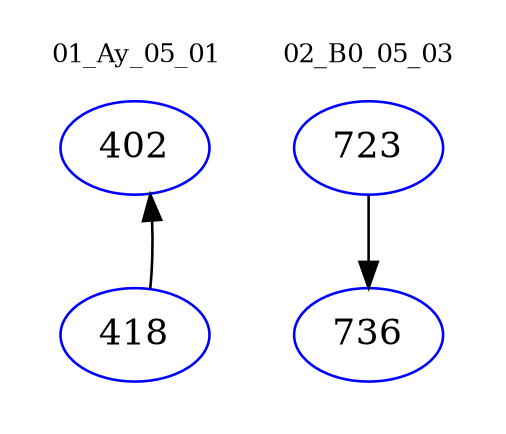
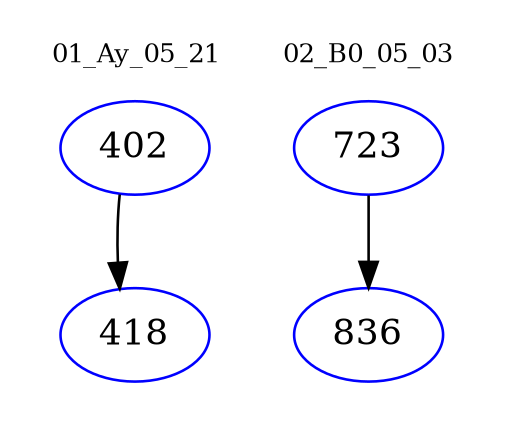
(136, 56) -> (136, 56)
(152, 255) -> (118, 228)
(369, 335) -> (369, 335)
